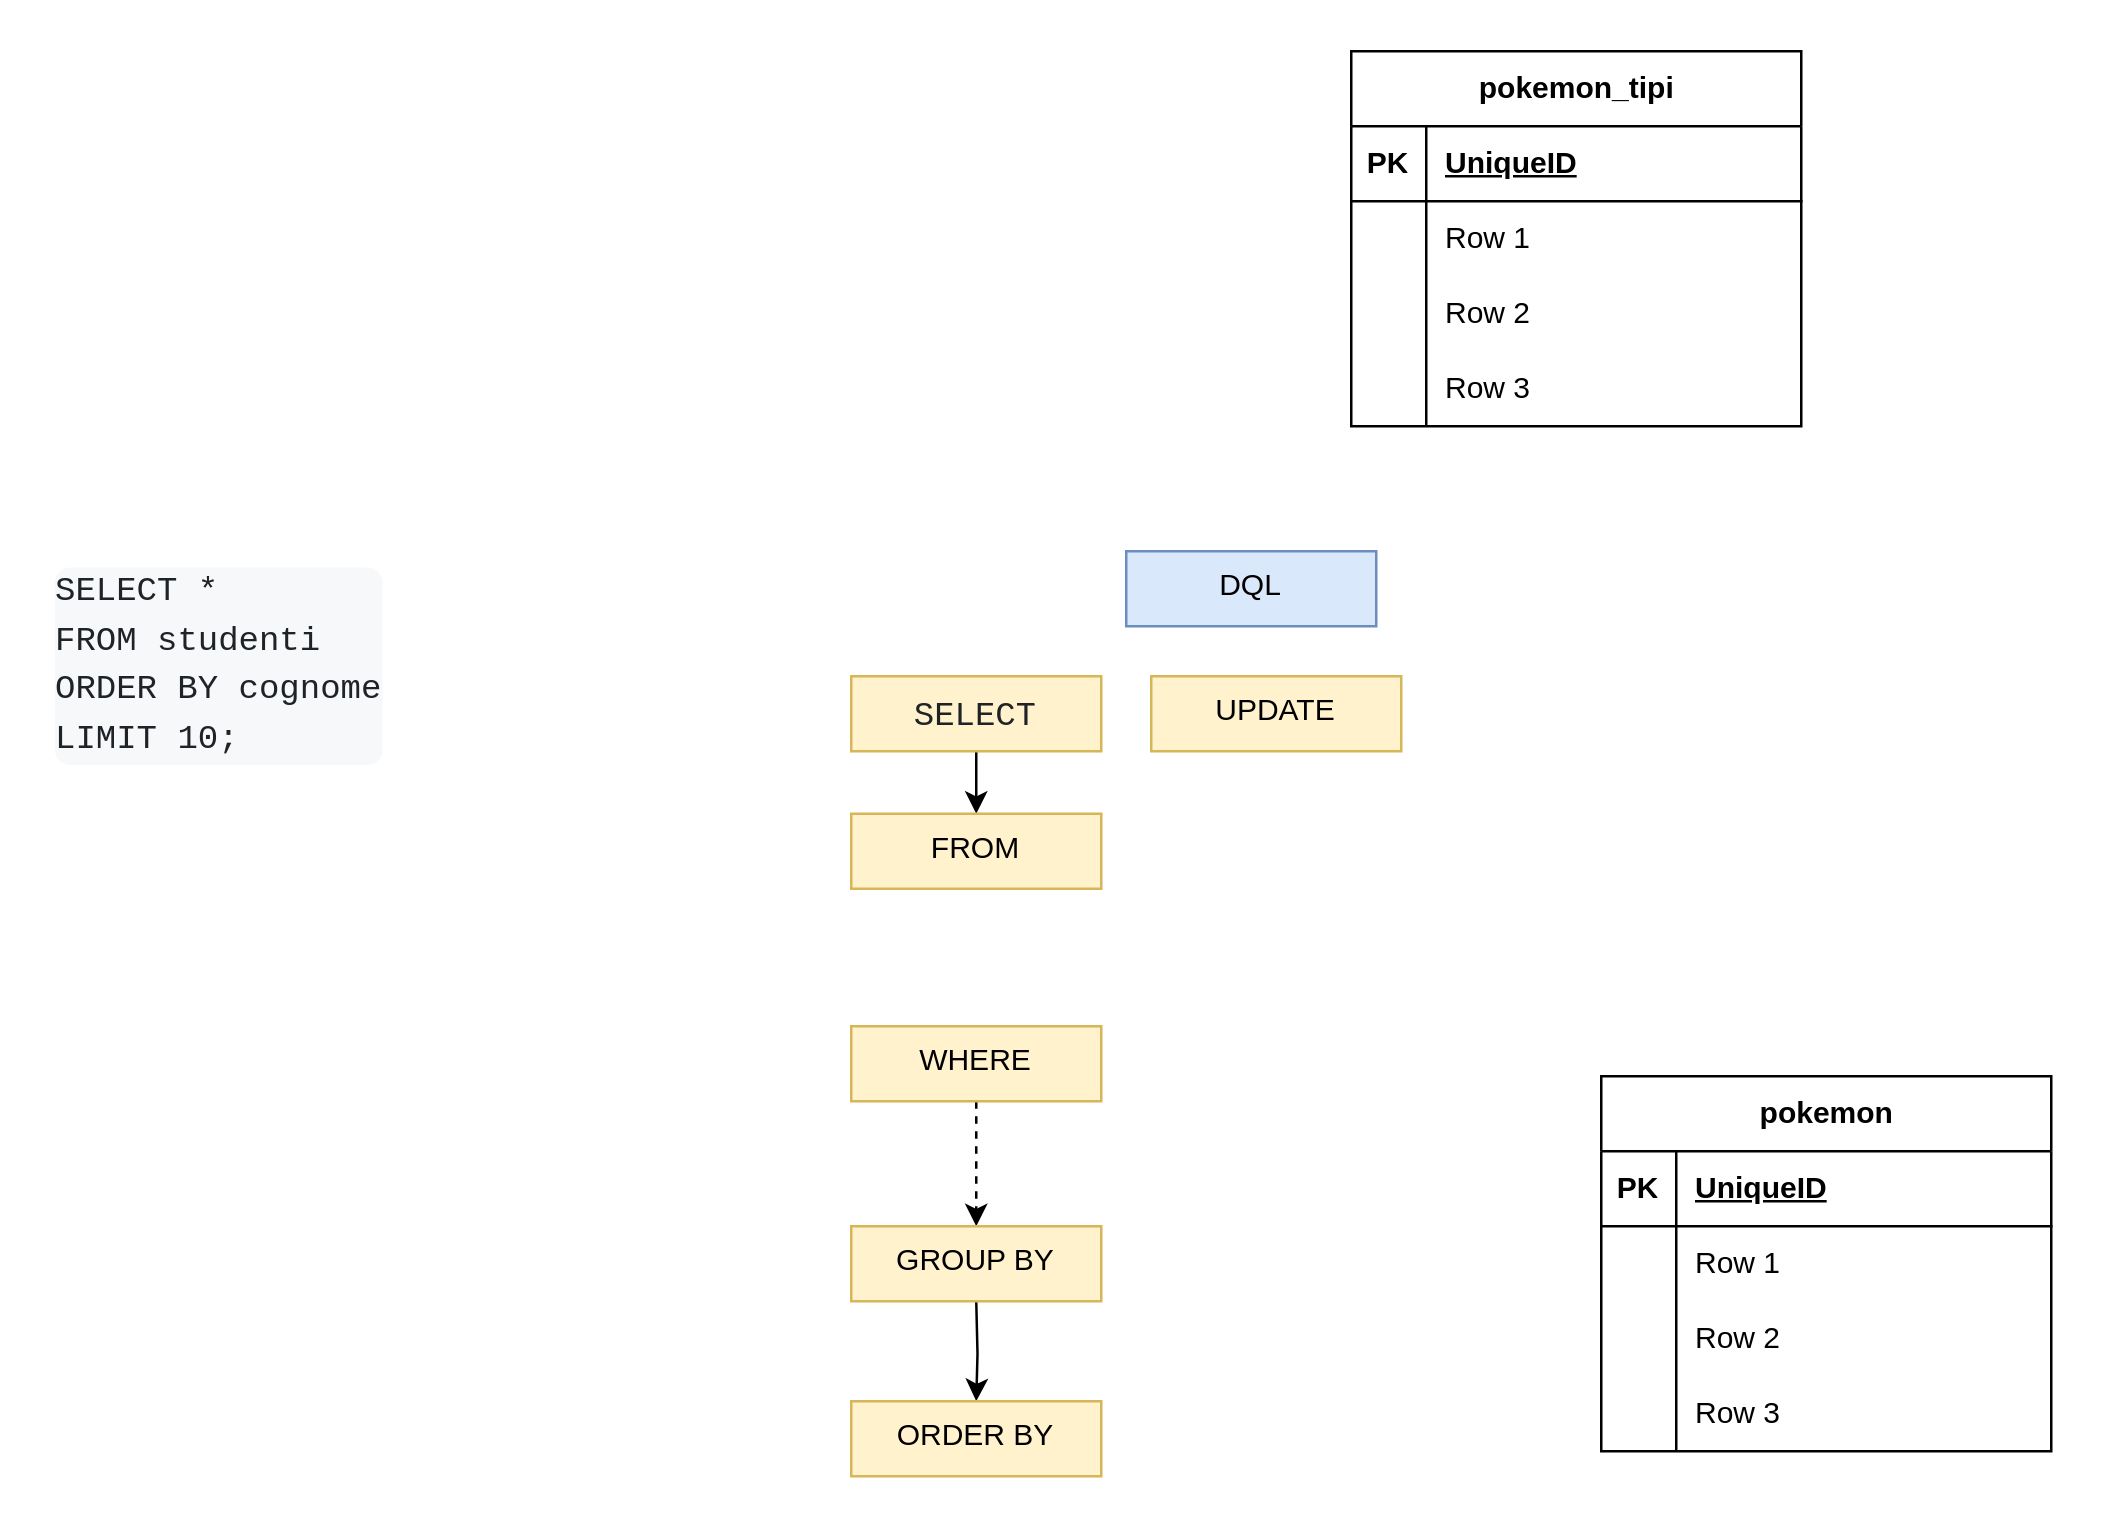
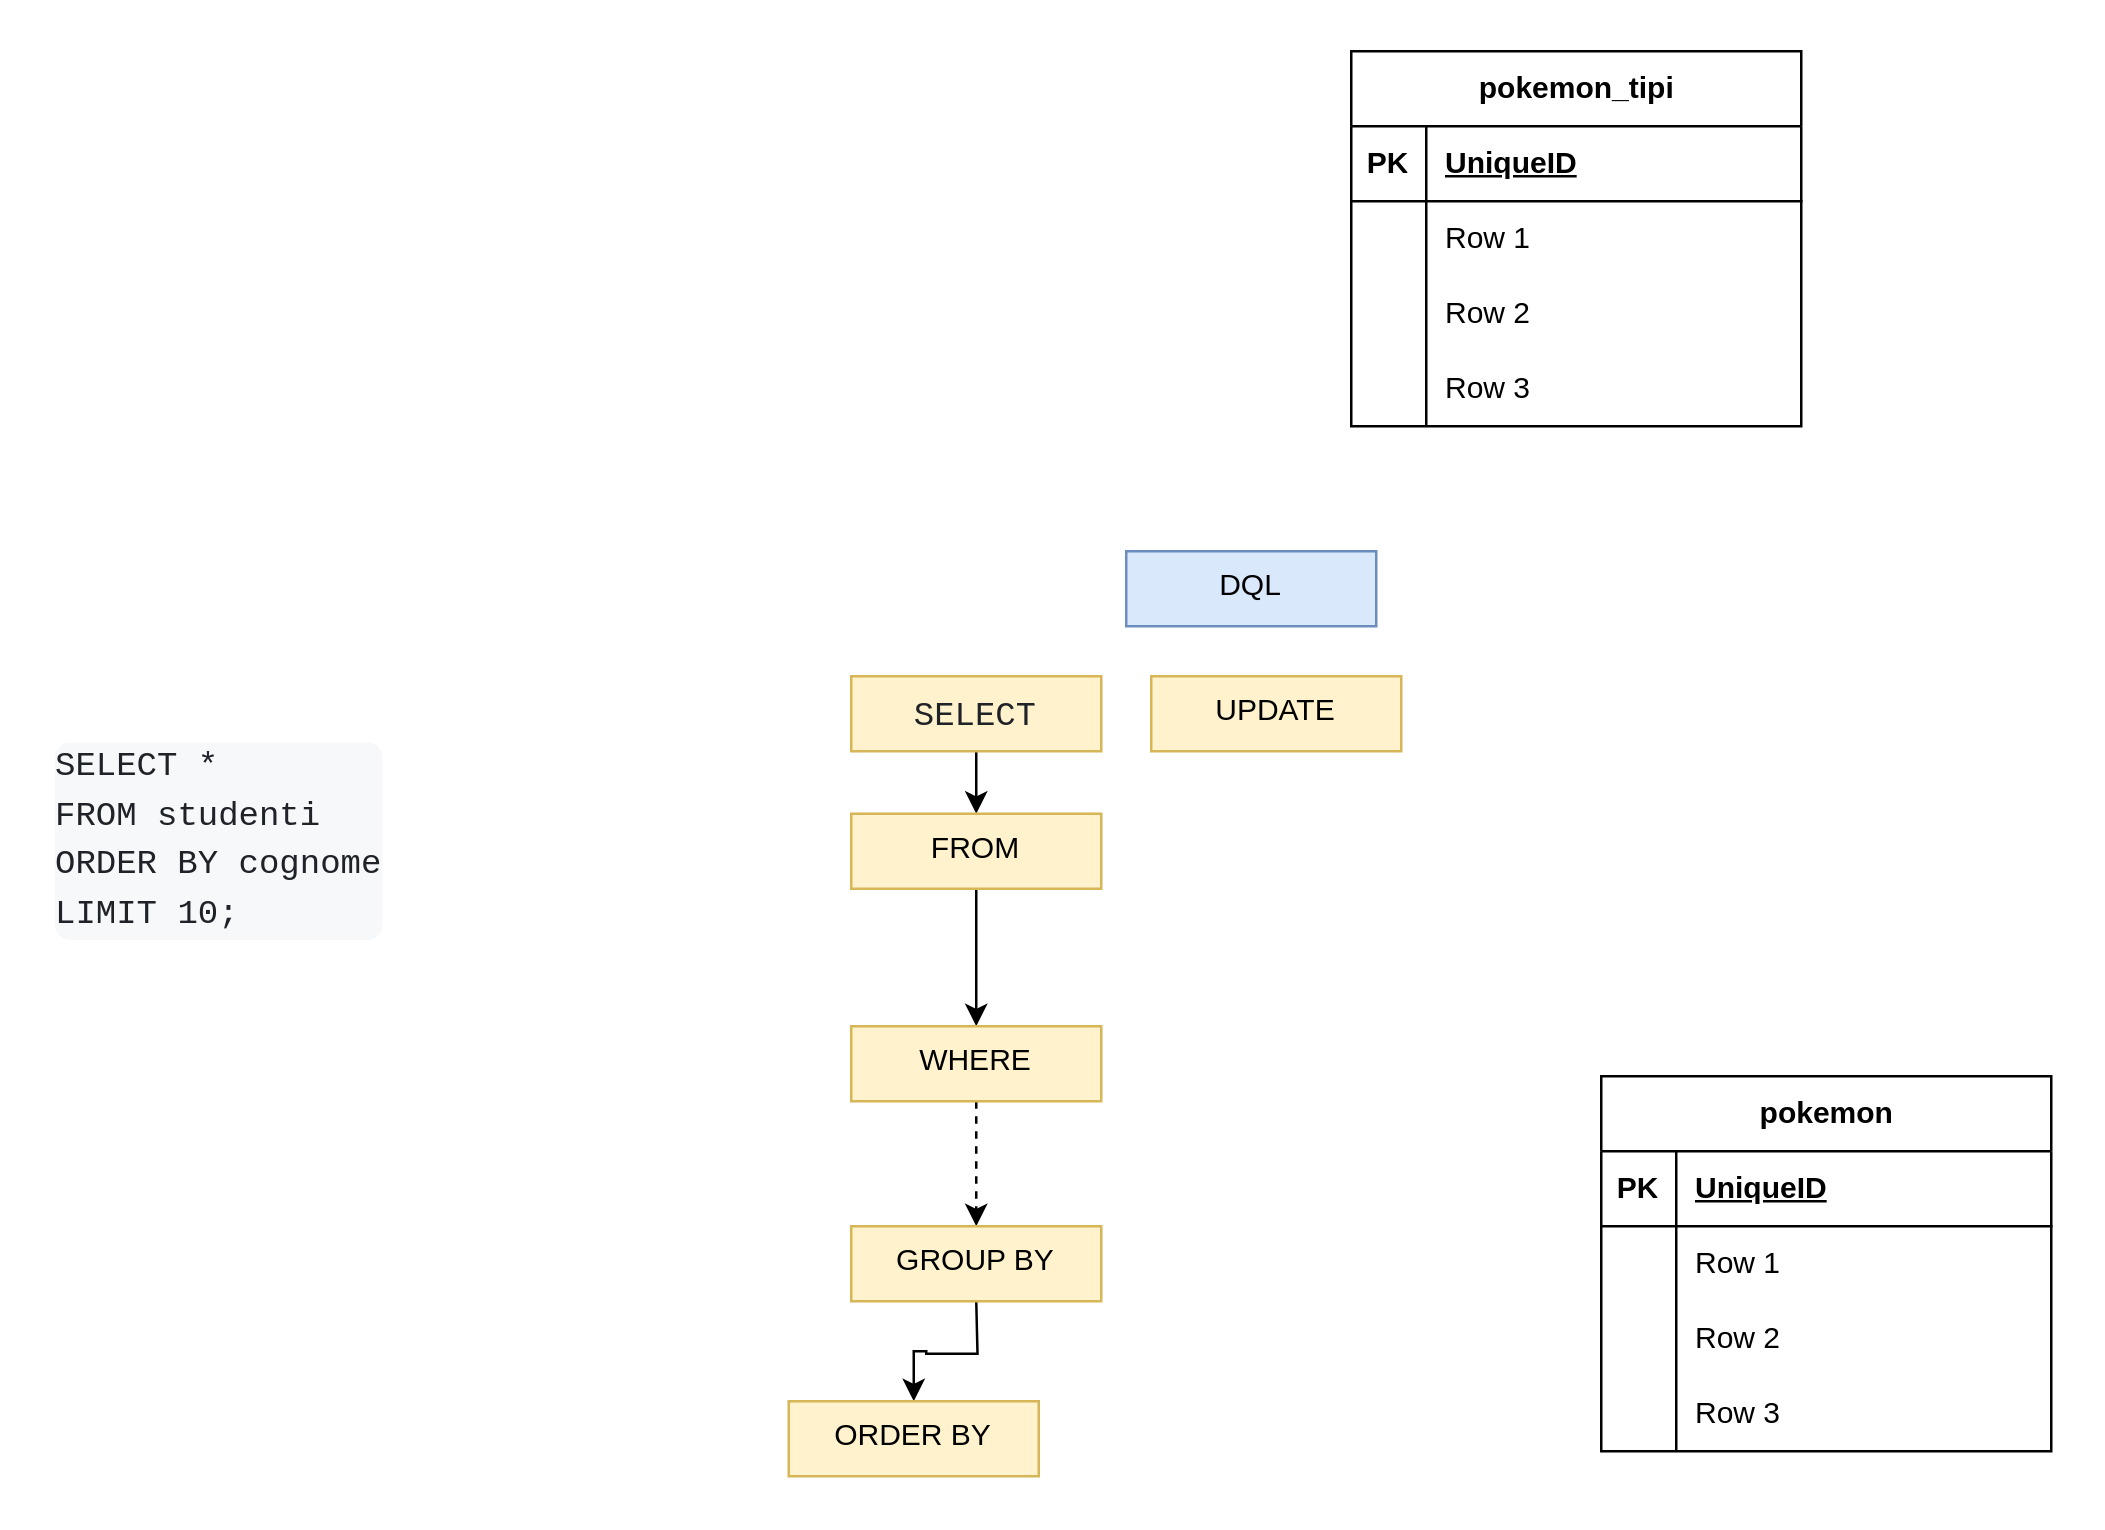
(239, 676) -> (239, 851)
none -> (976, 949)
(976, 1439) -> (914, 1439)
